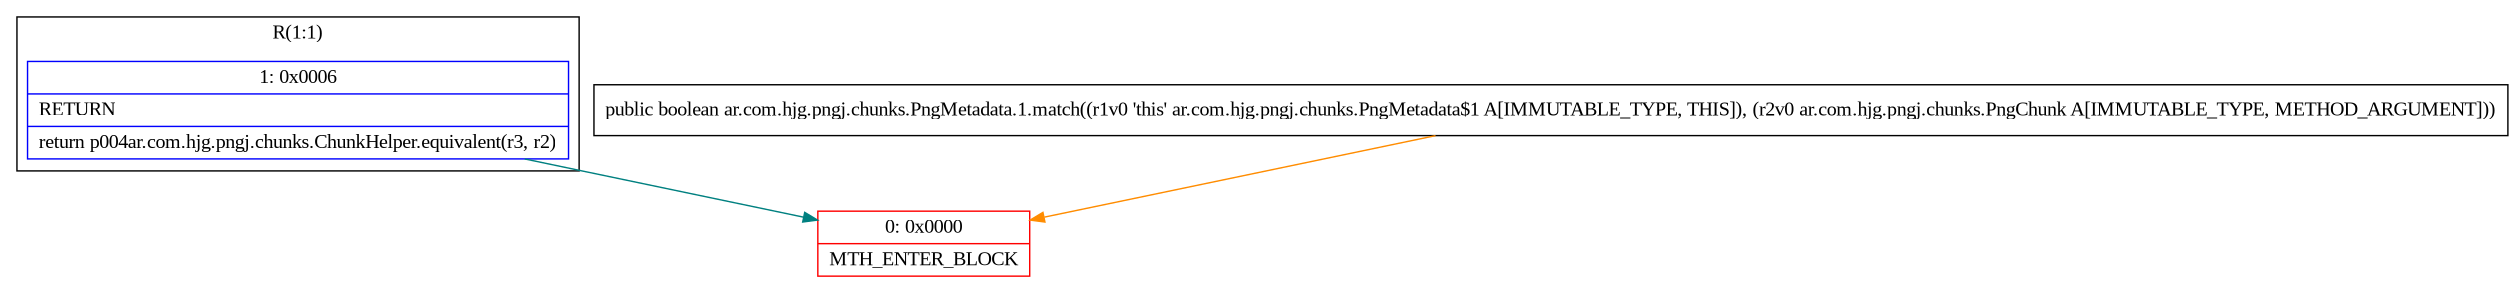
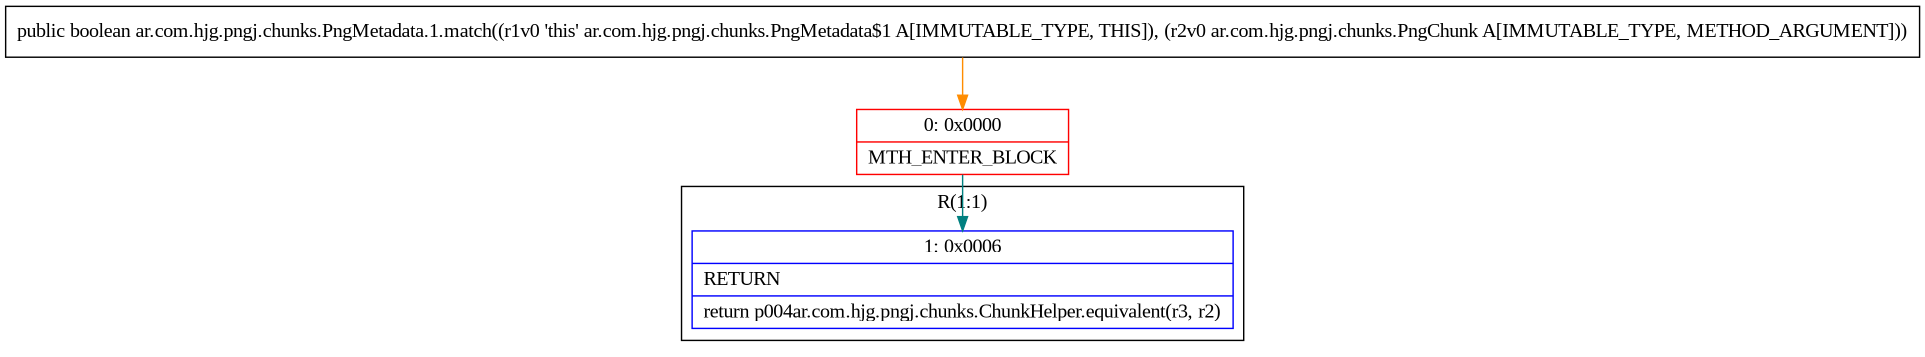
(664, 188) -> (963, 196)
